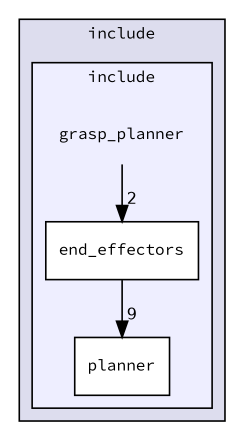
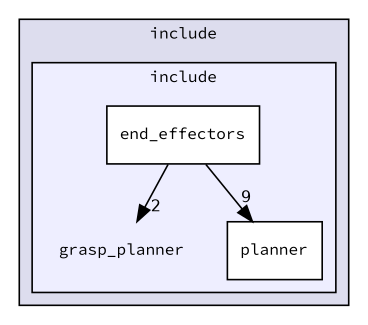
(122, 185) -> (156, 186)
